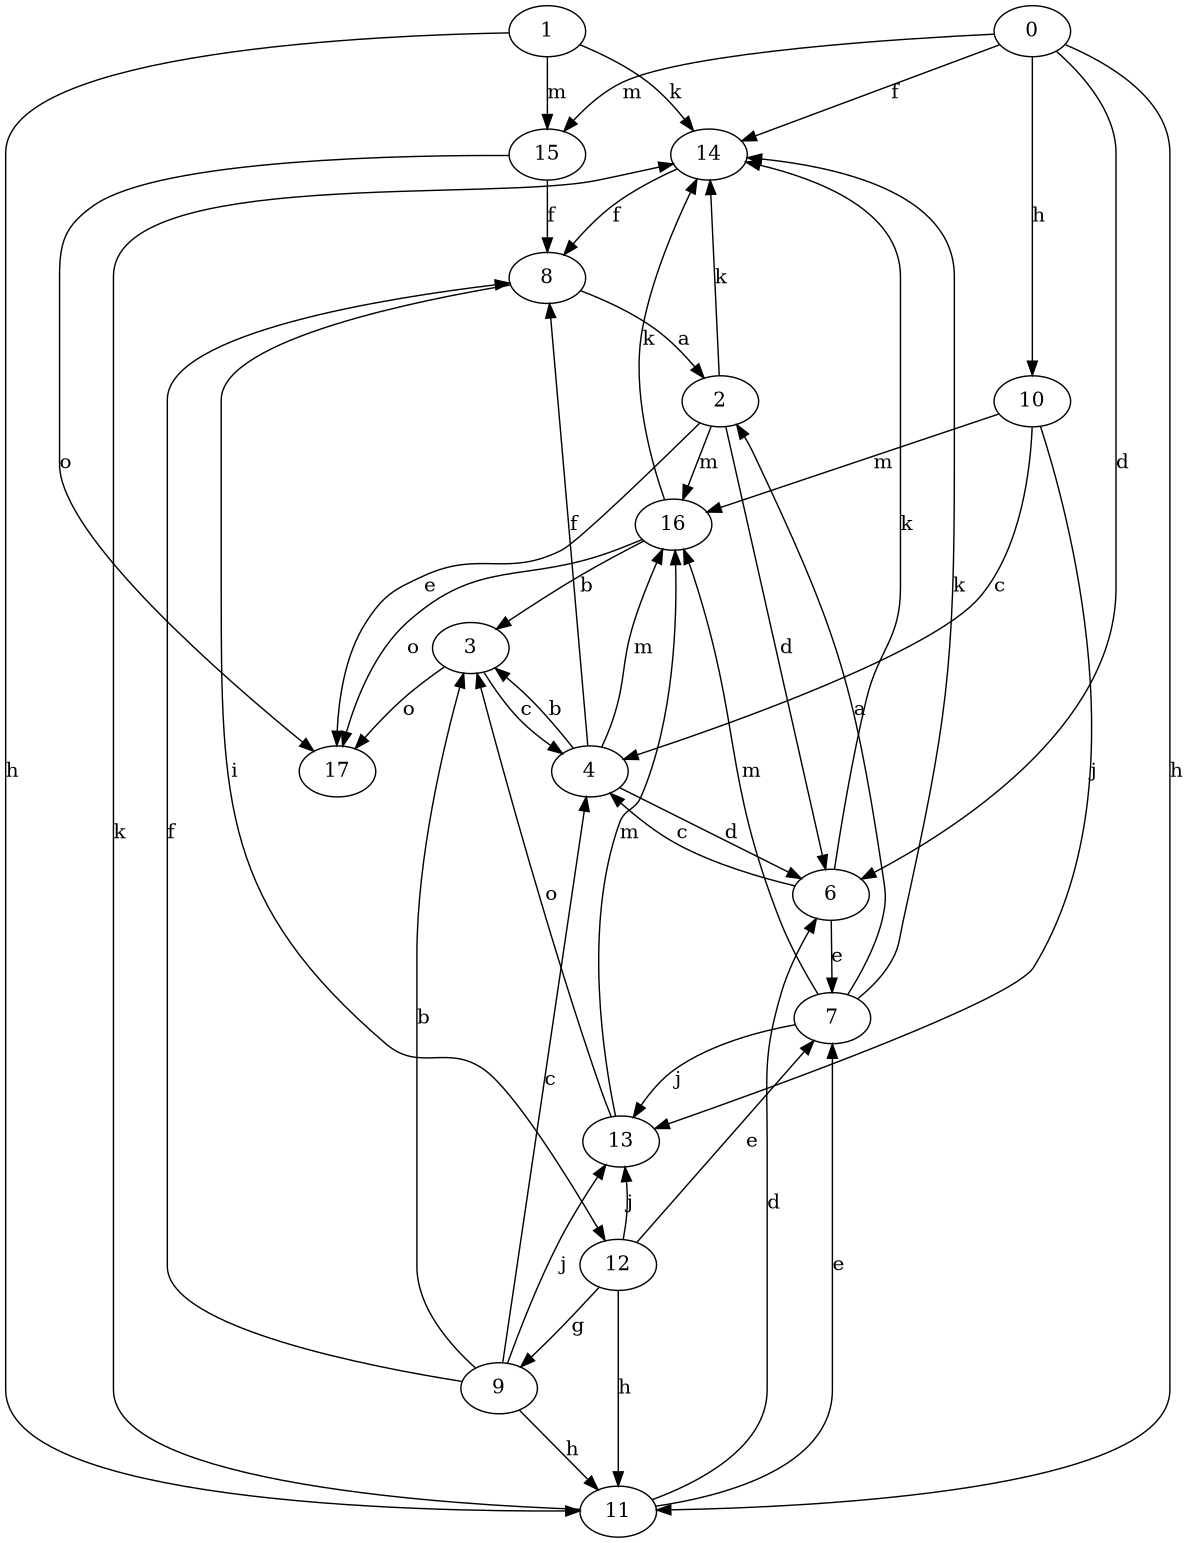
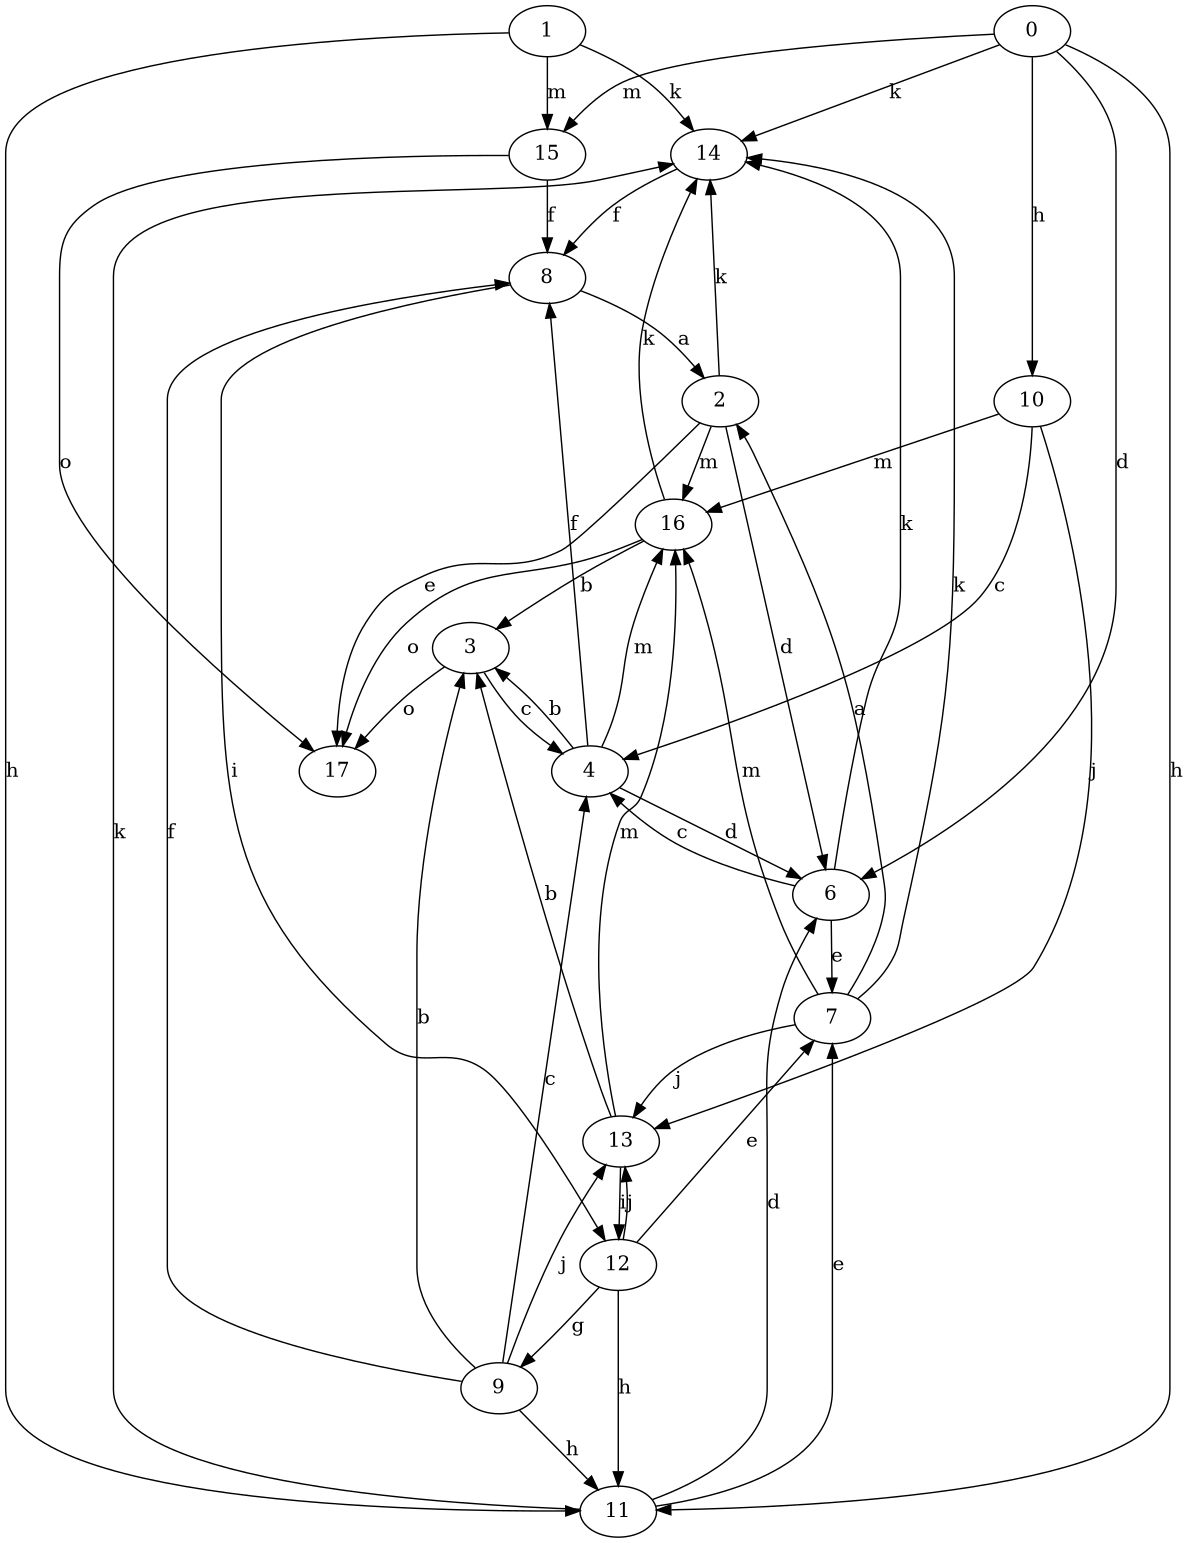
(896, 93) -> (896, 93)
(552, 895) -> (552, 895)
none -> (620, 1196)
